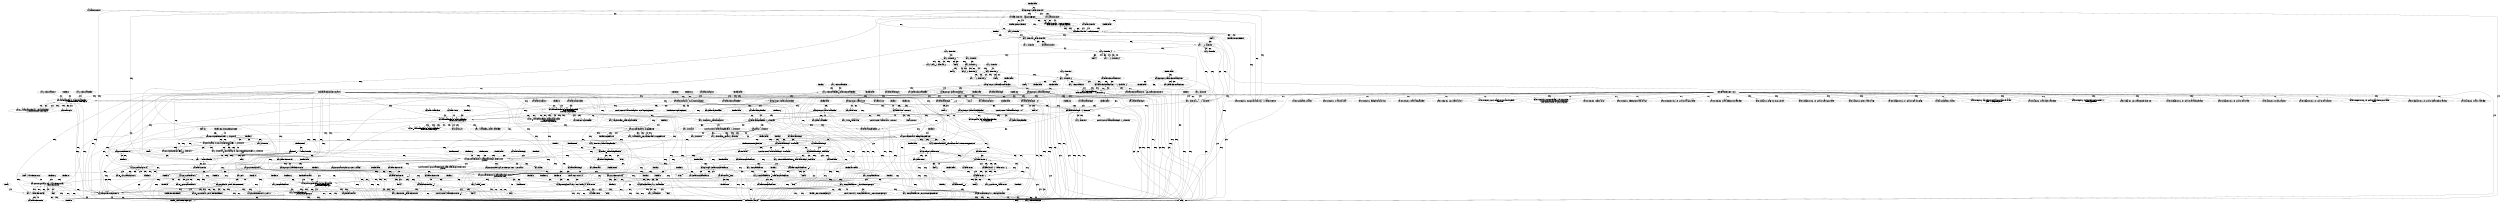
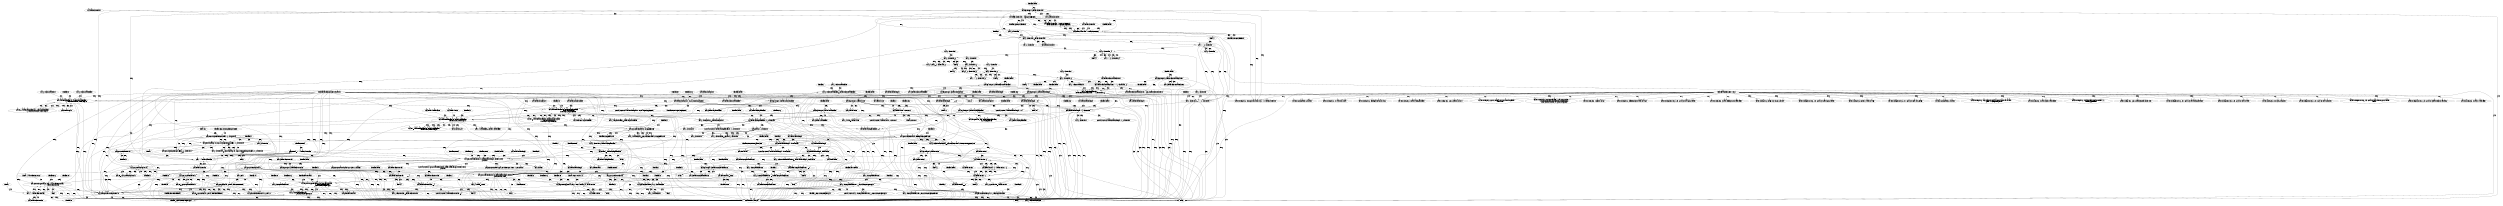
(682, 105) -> none
(615, 176) -> (615, 176)
